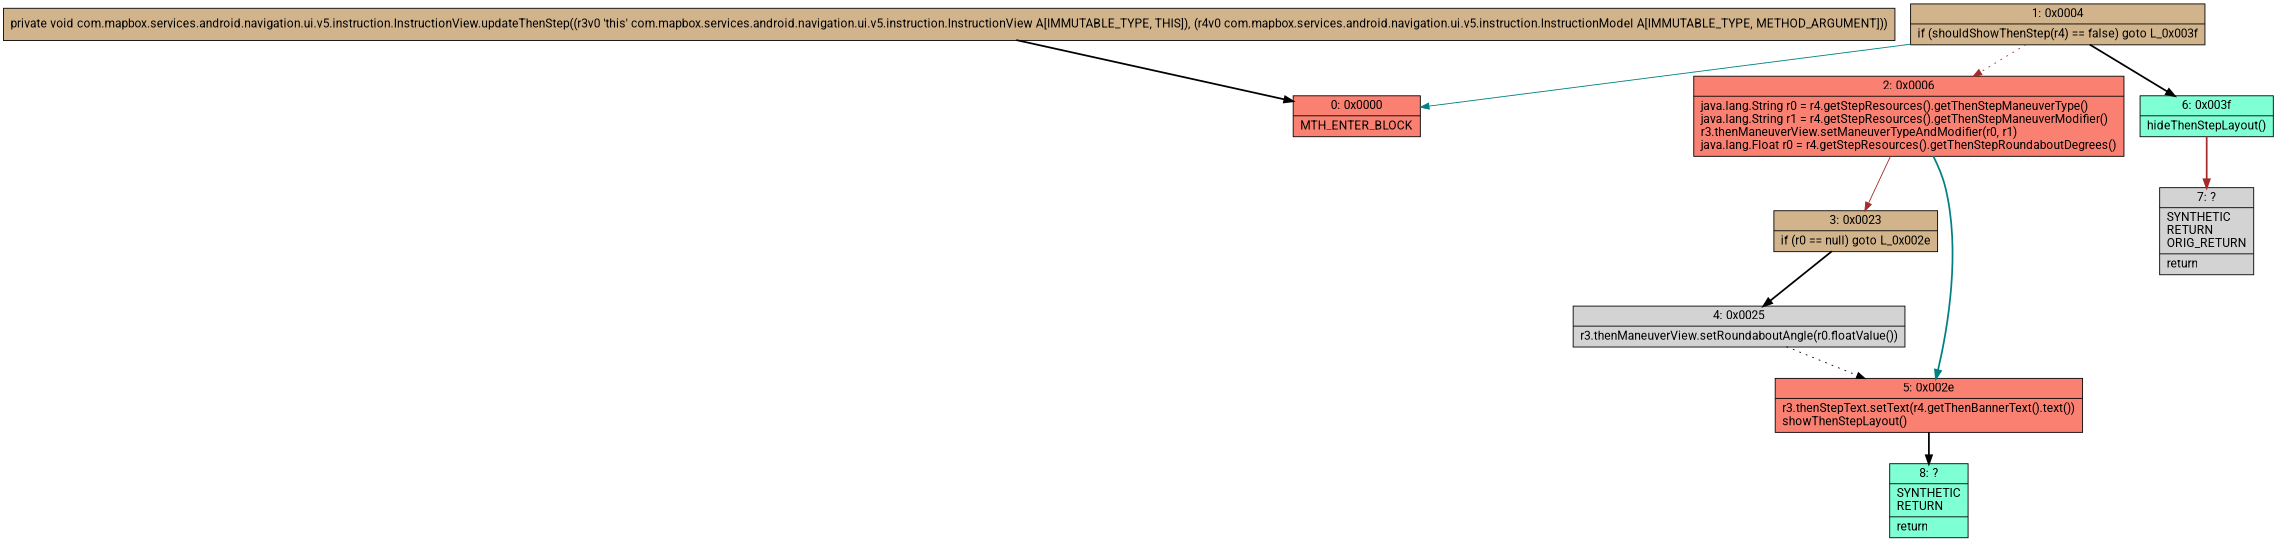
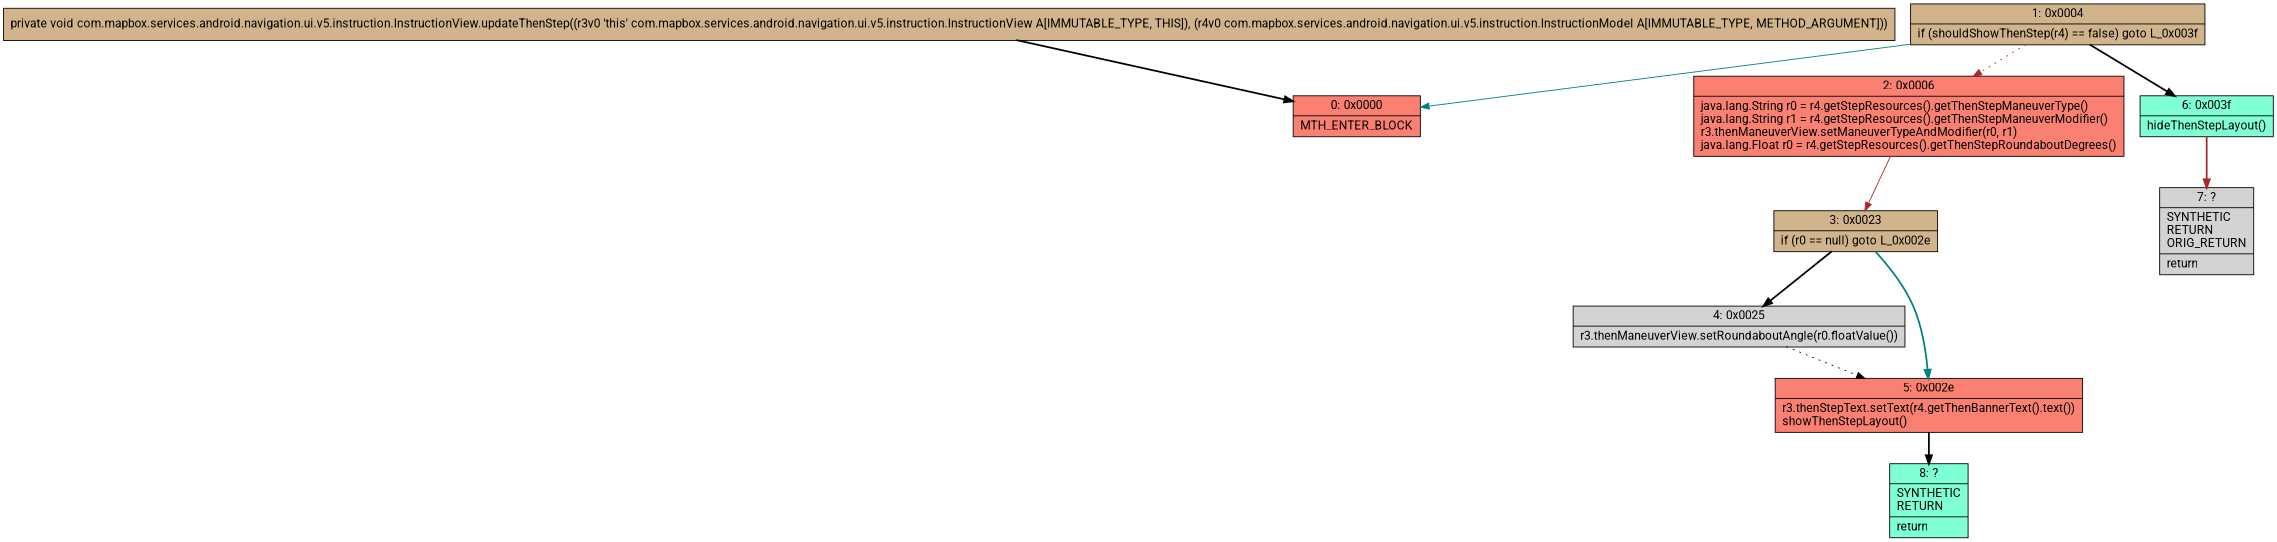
(1952, 262) -> (1913, 305)
